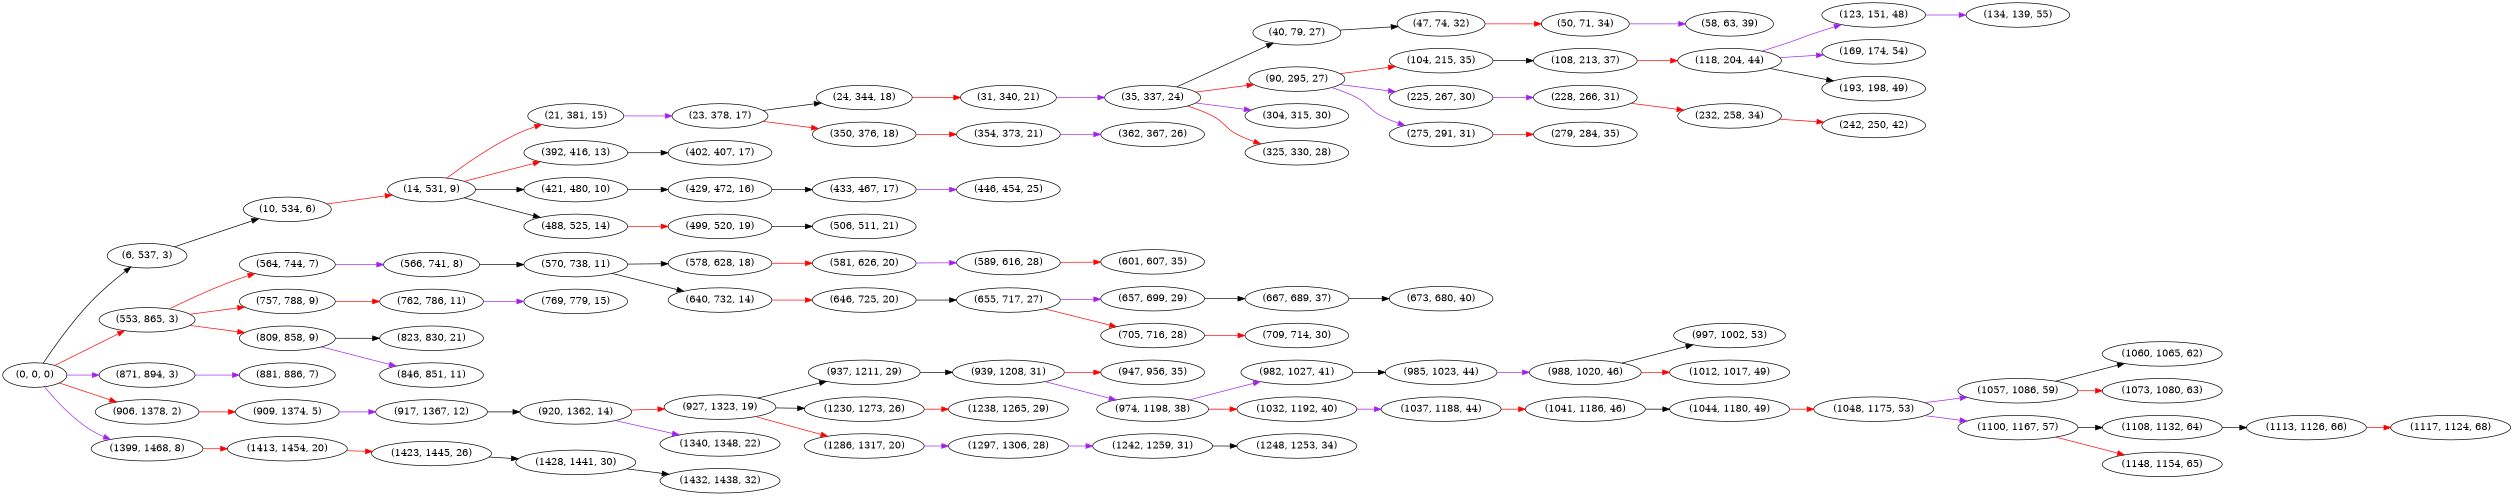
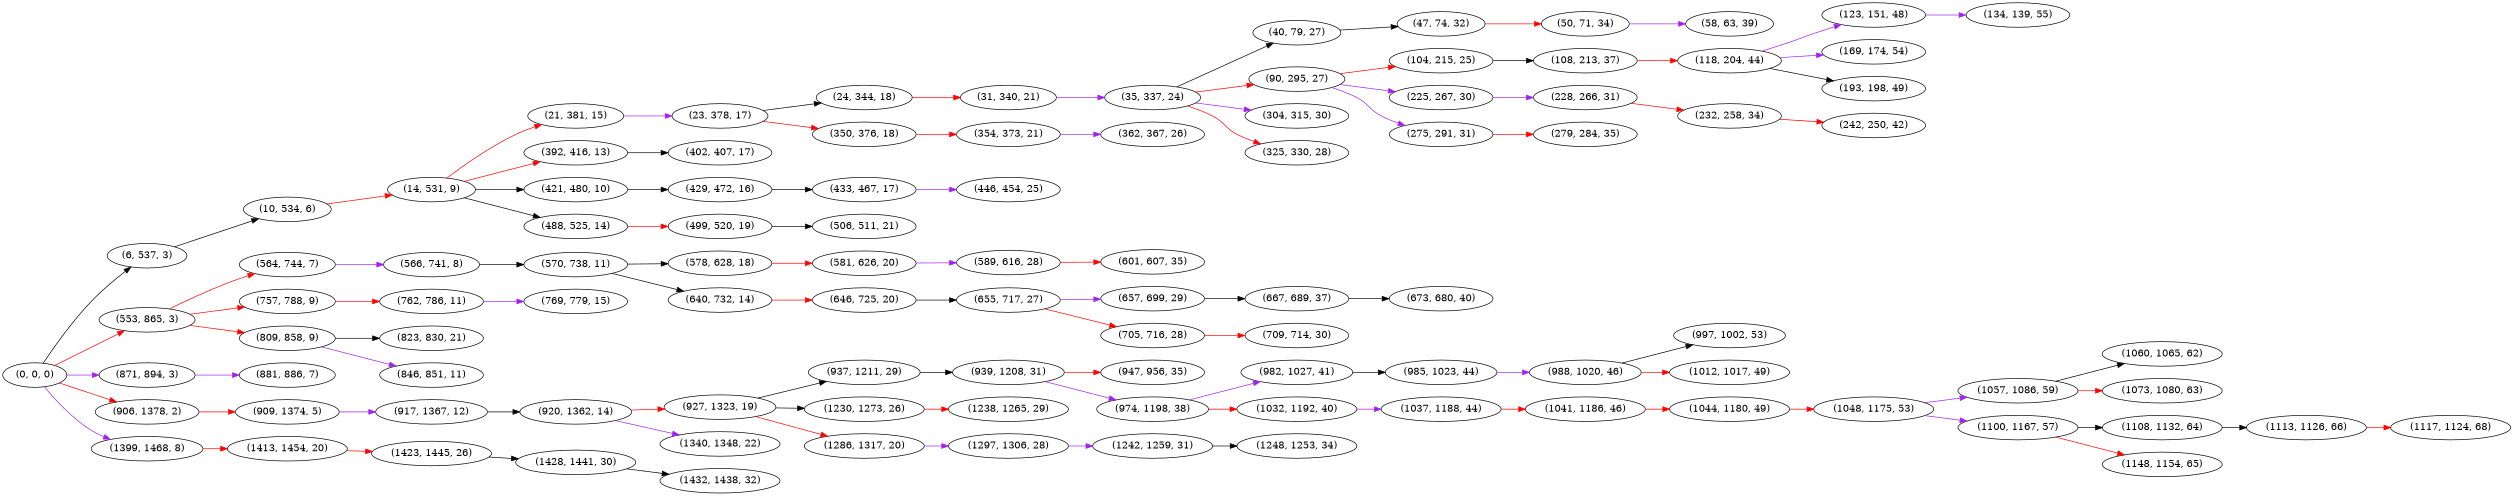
(1441, 61) -> (1441, 61)
(1654, 409) -> (1654, 409)
